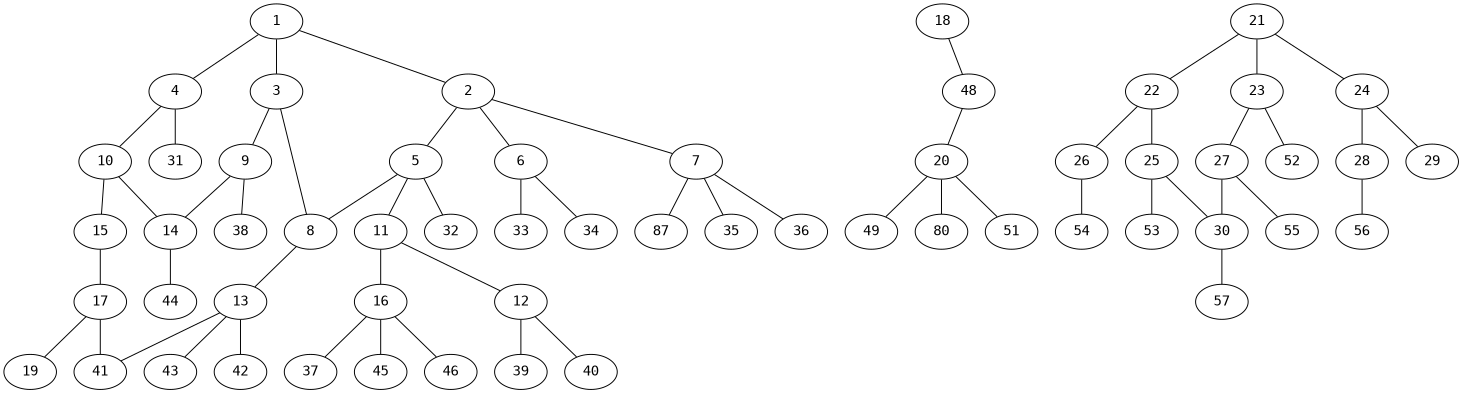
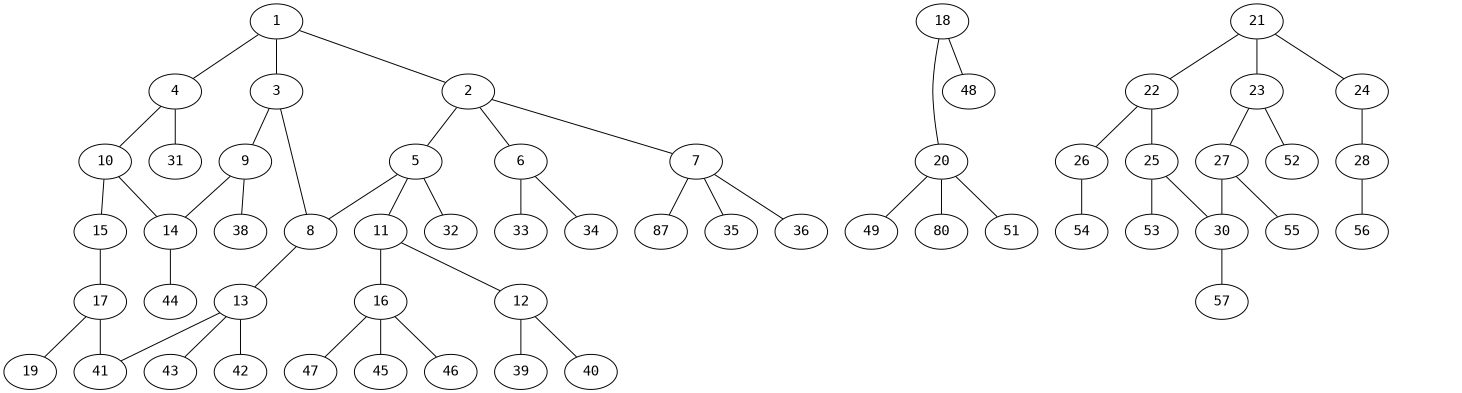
(955, 127) -> (933, 91)
(1432, 162) -> none
(311, 372) -> (311, 372)
